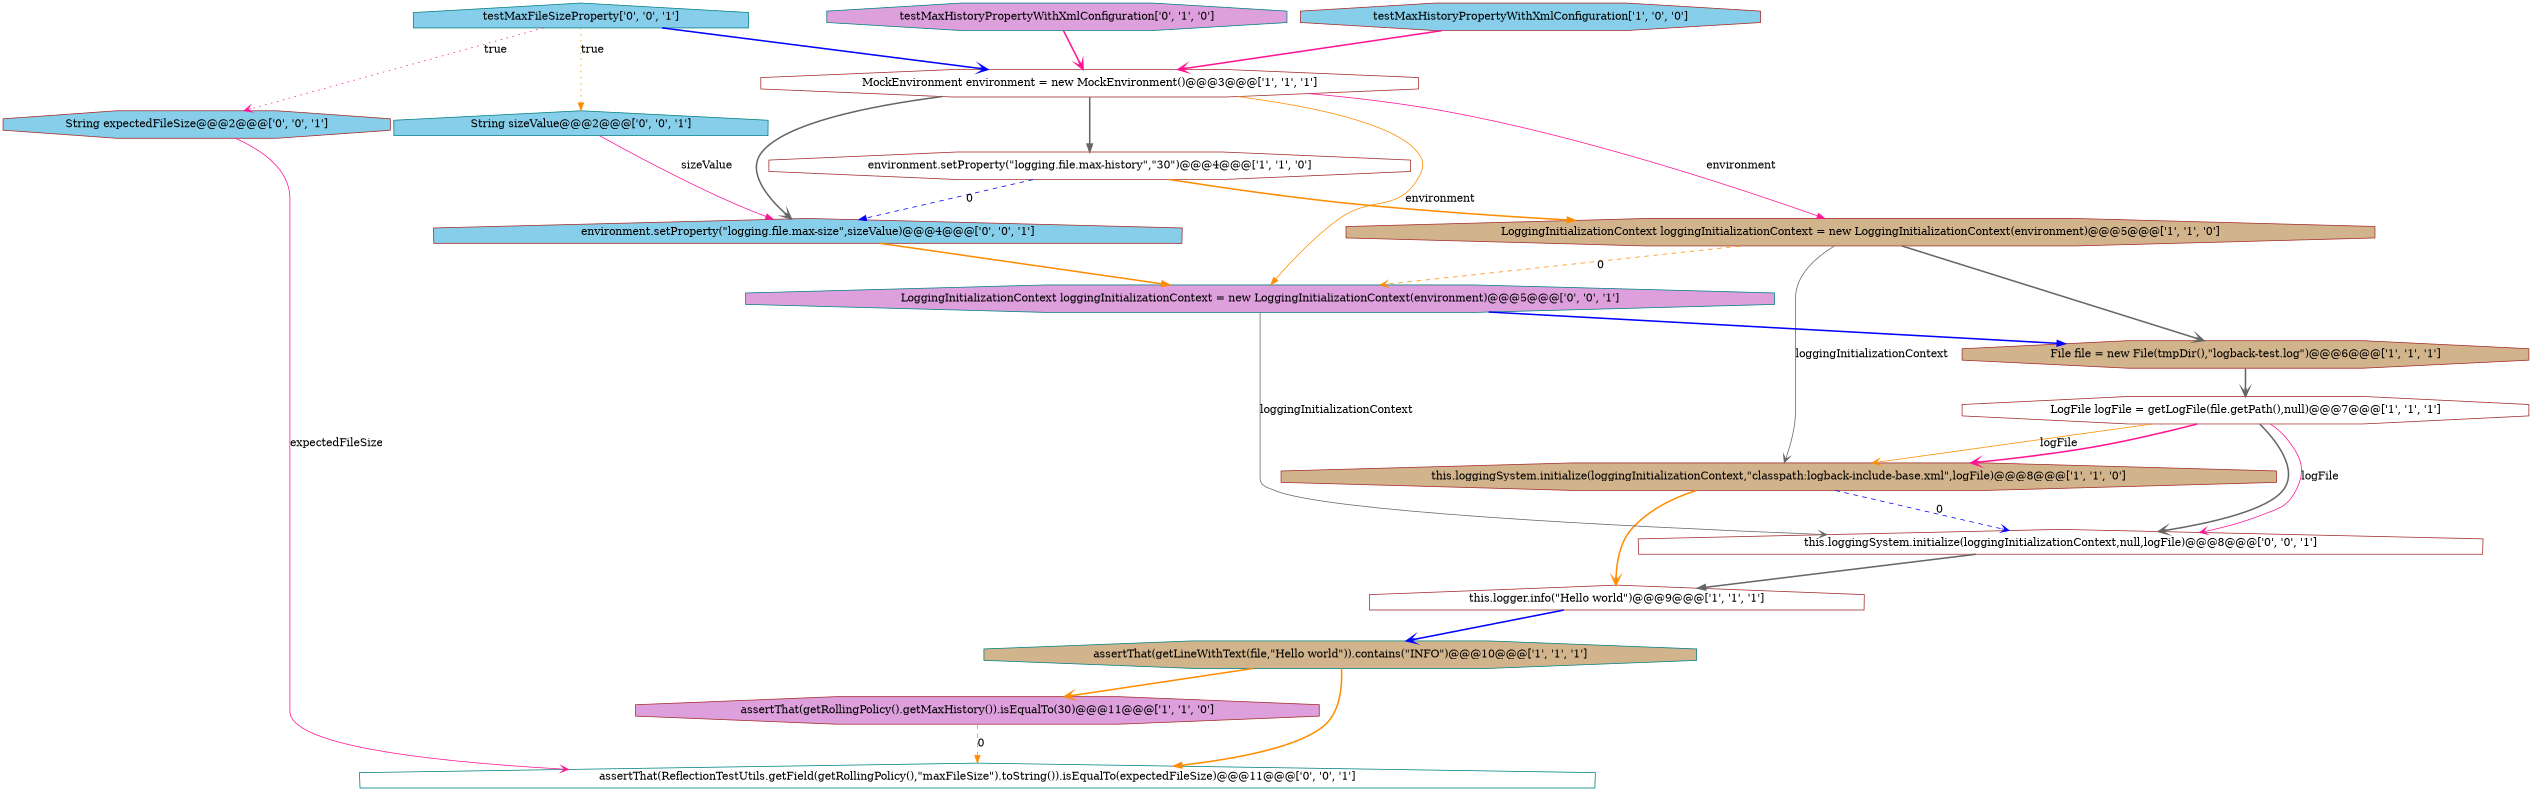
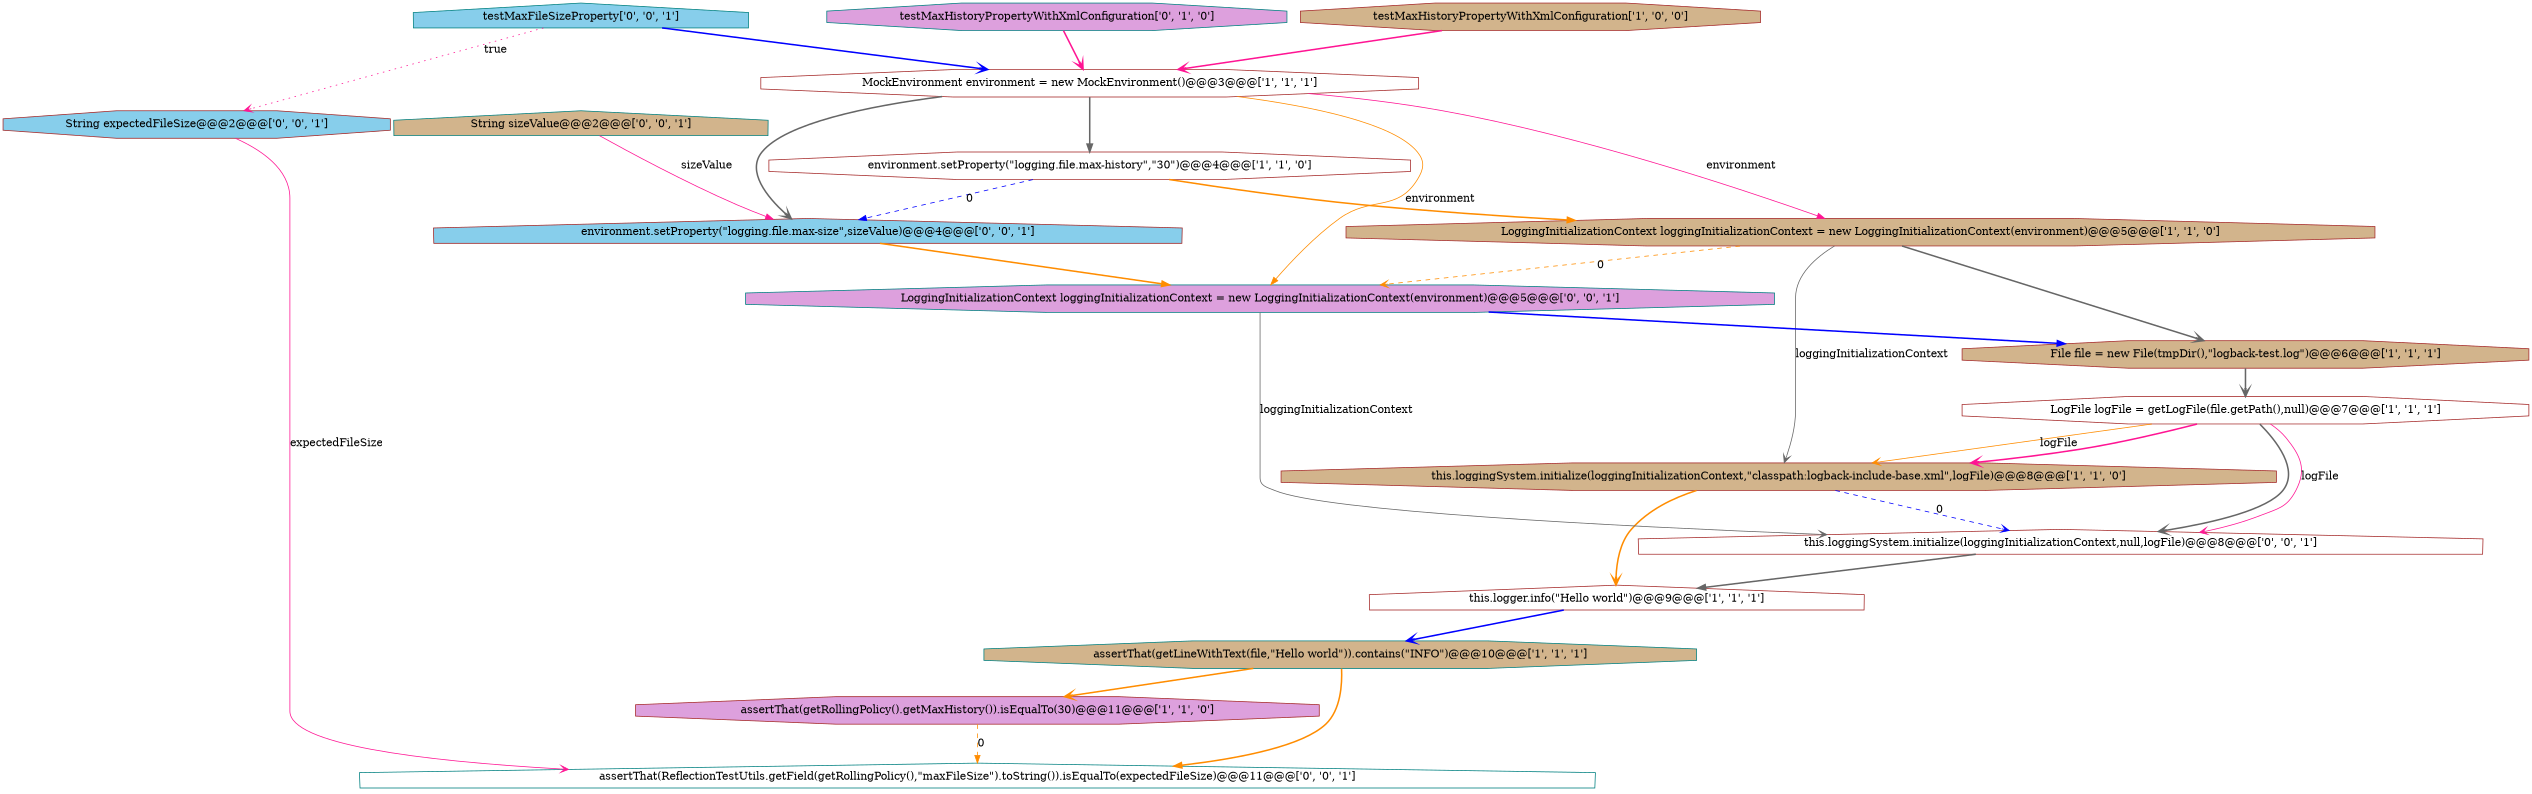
(1530, 17) -> (1530, 17)
(581, 65) -> none
(581, 125) -> (581, 125)
